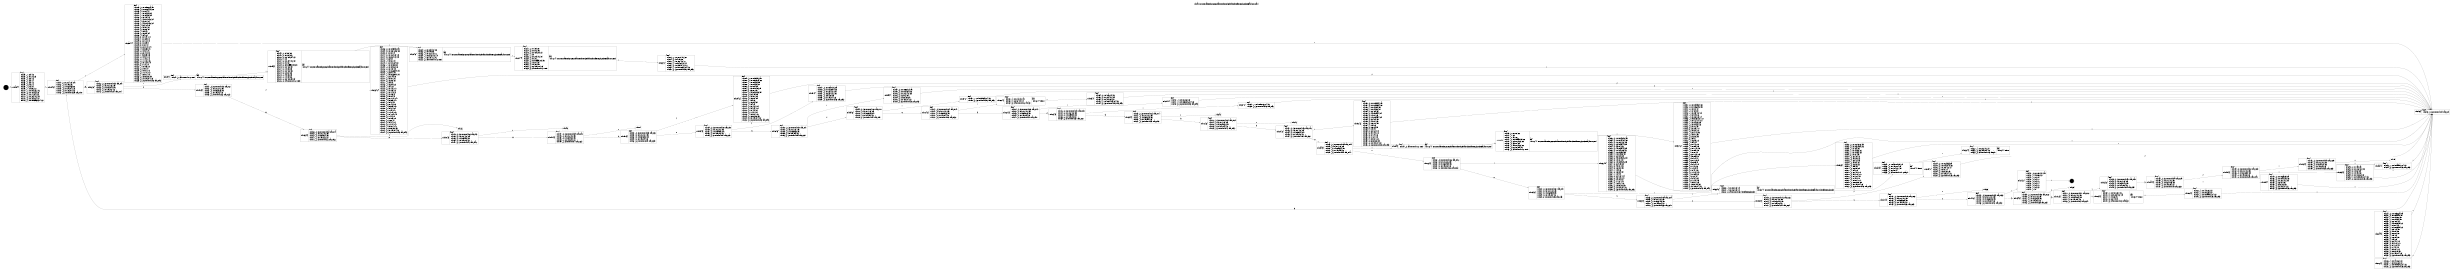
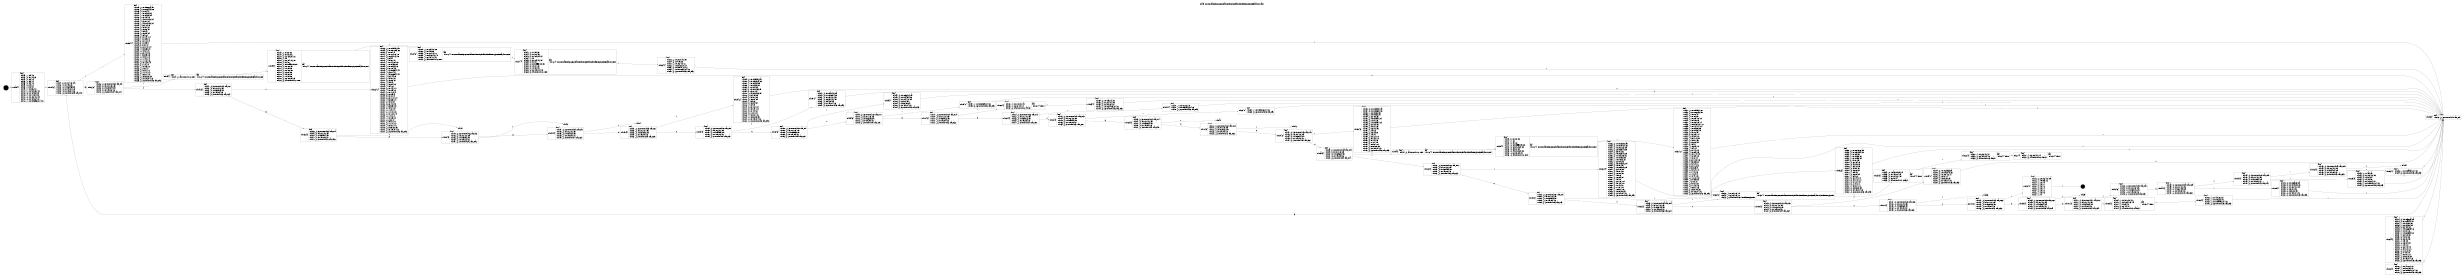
none -> (2037, 156)
